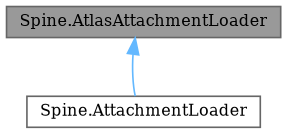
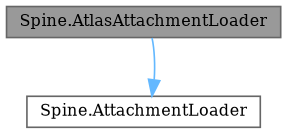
(133, 75) -> (154, 59)
